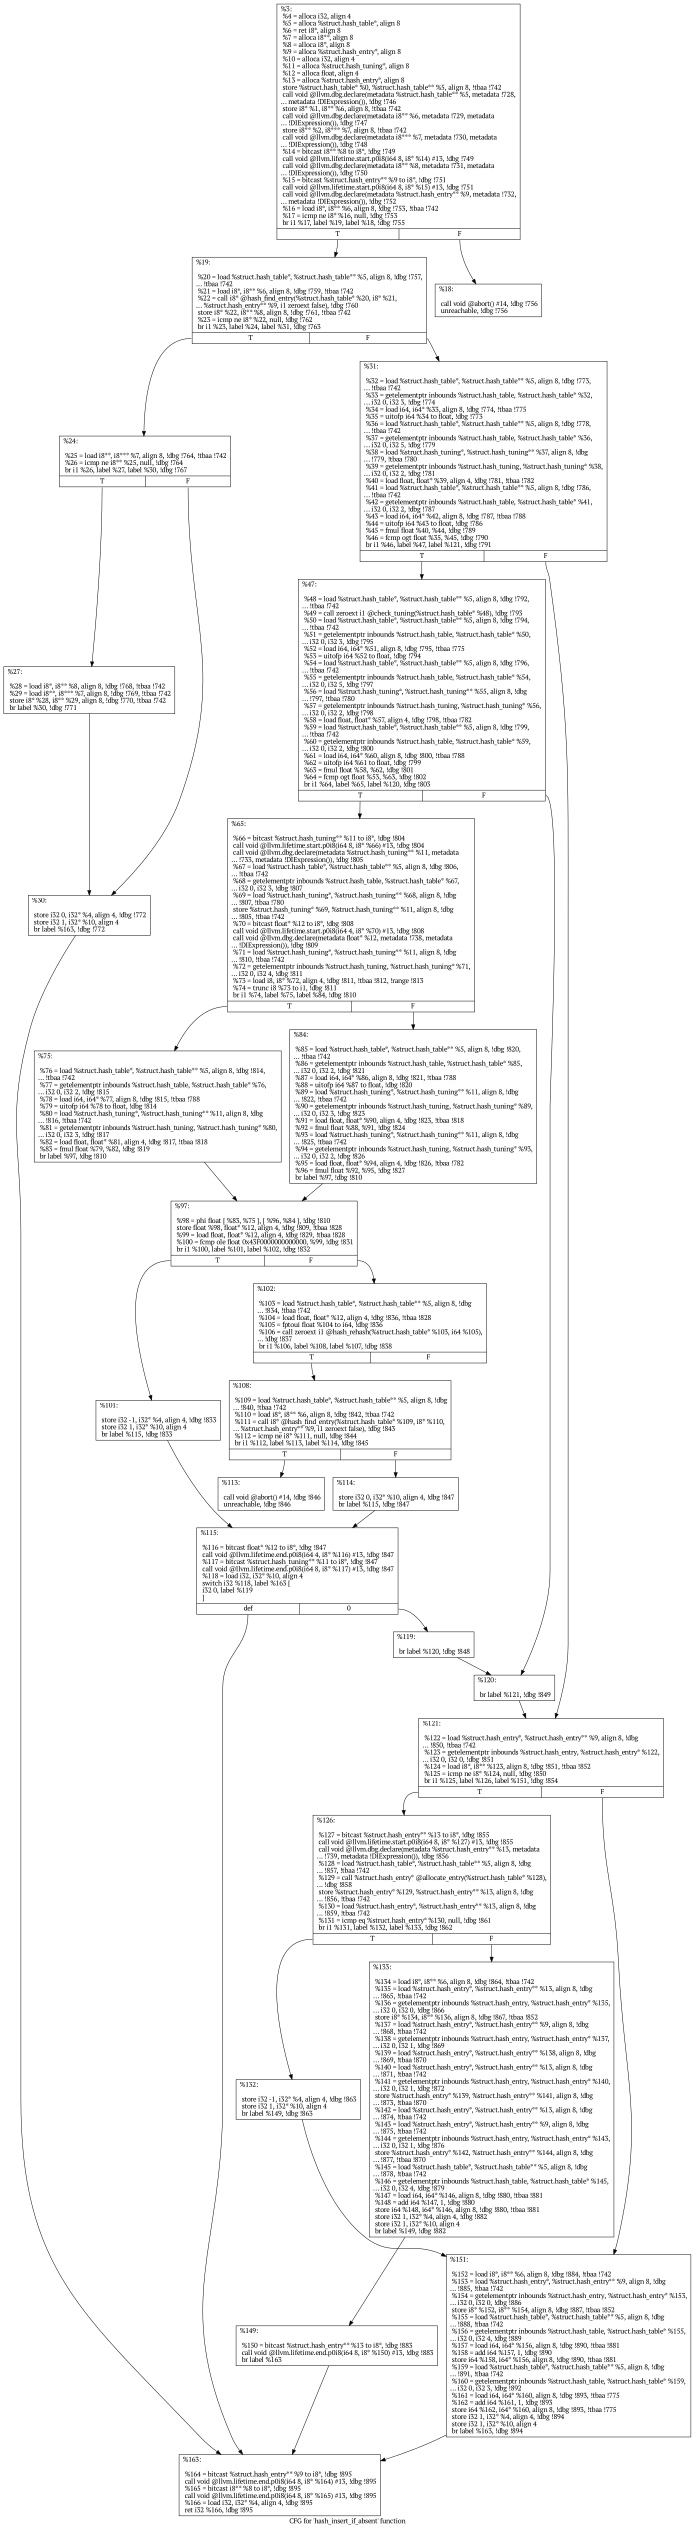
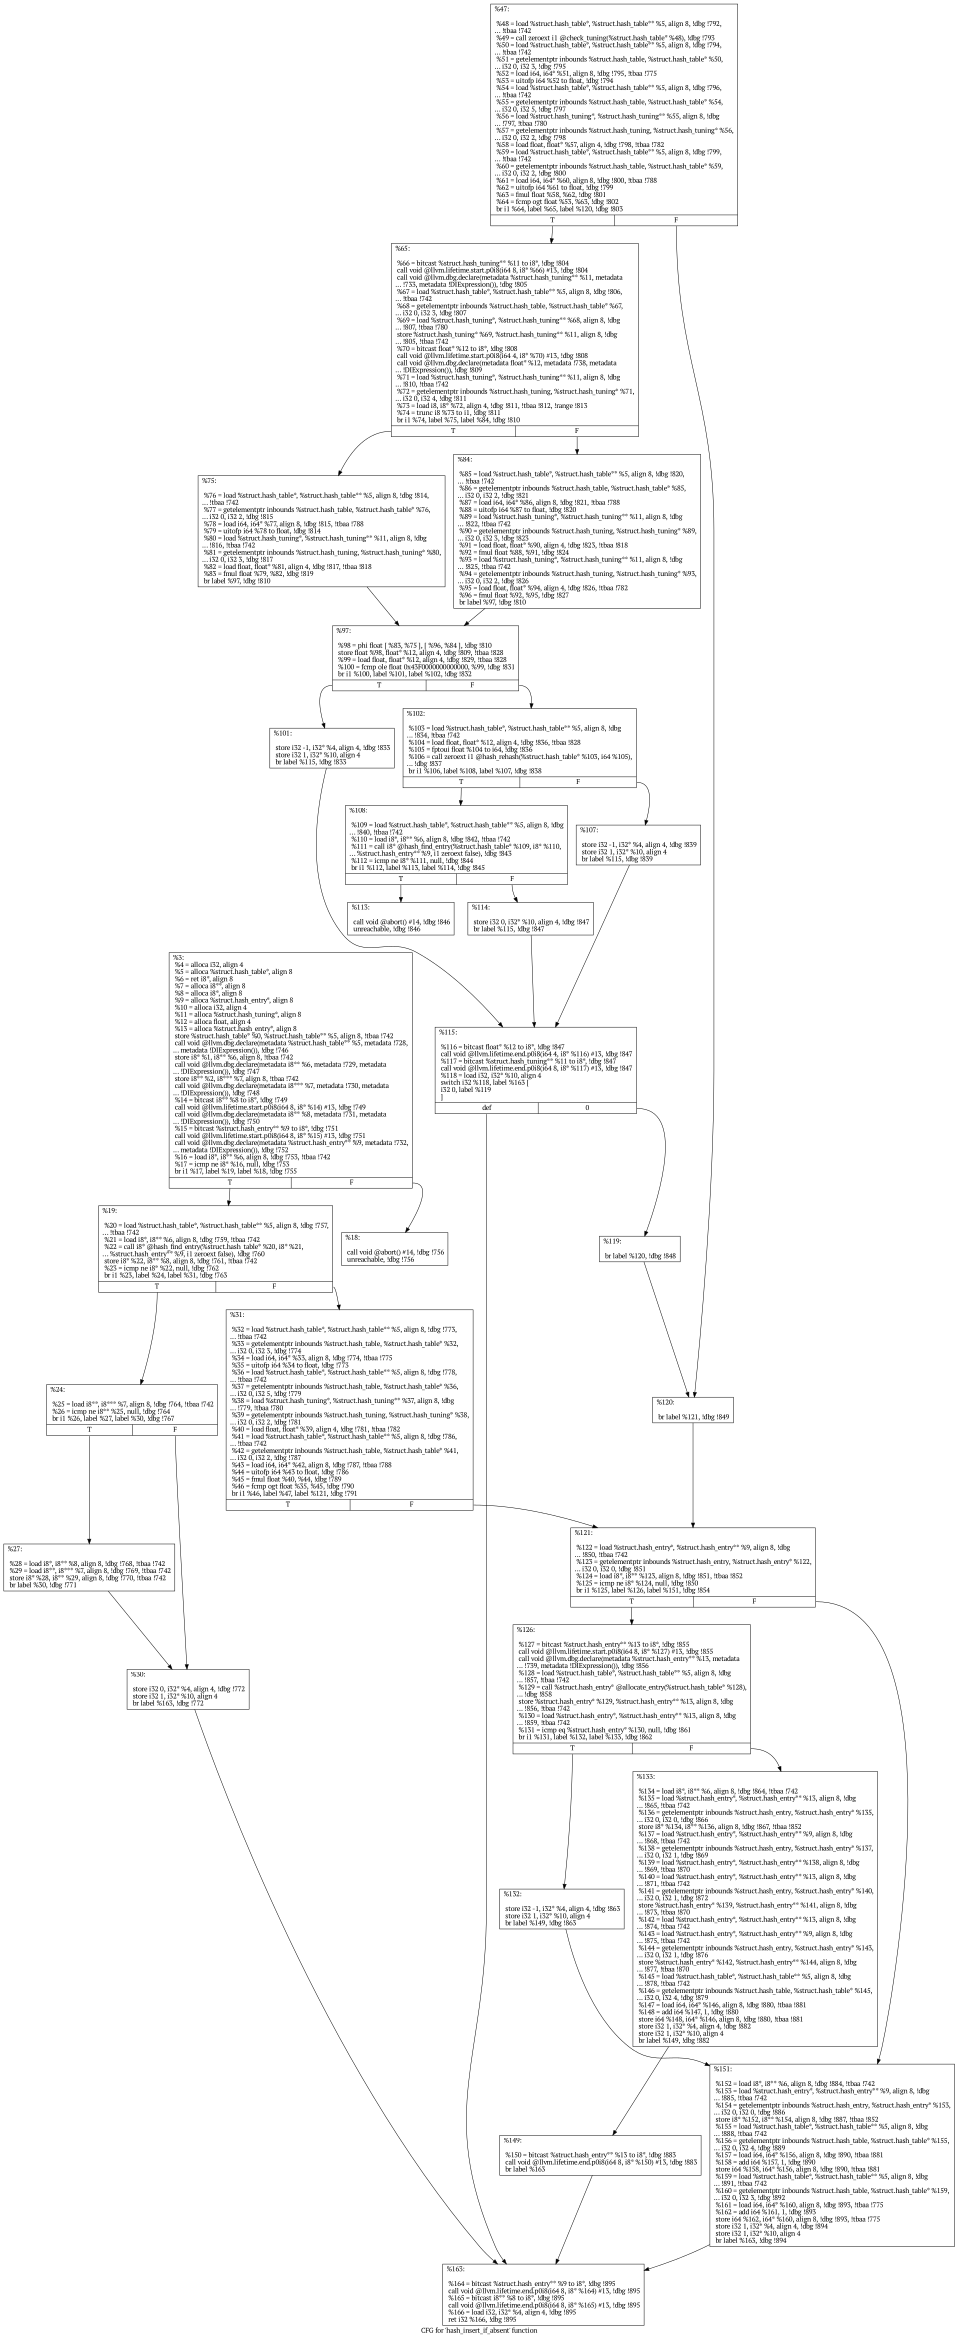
(422, 568) -> none
none -> (638, 845)
